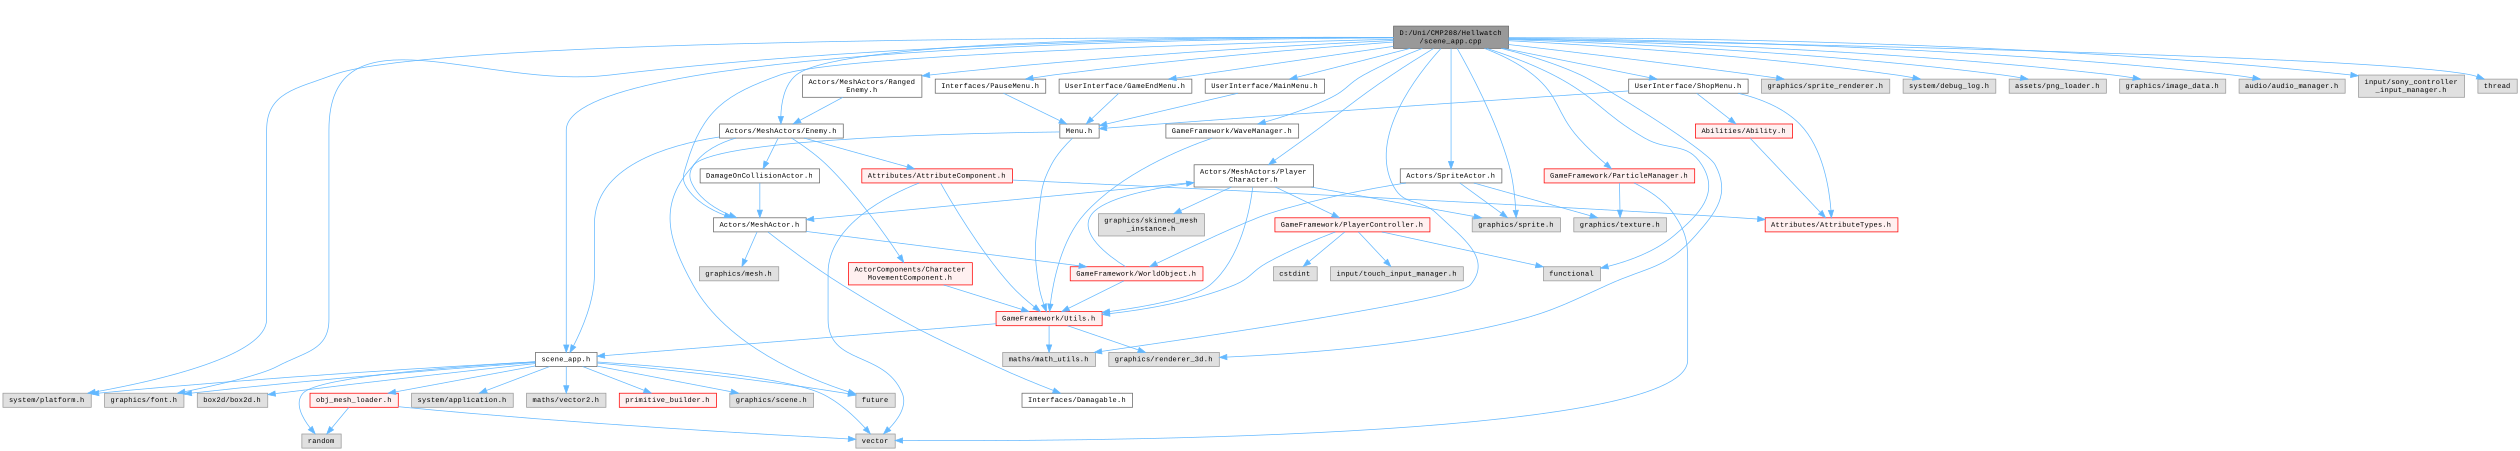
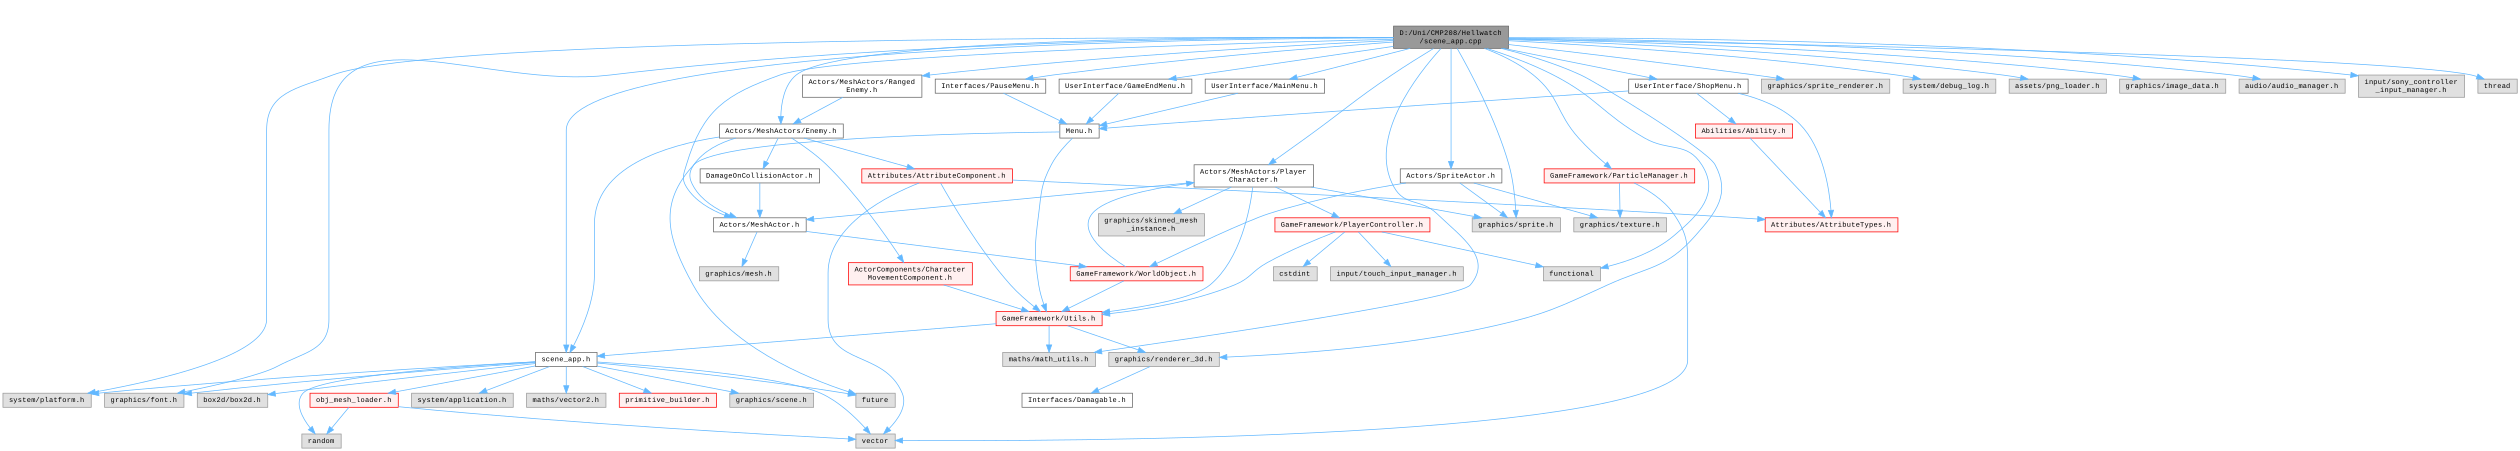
(1232, 131) -> none
(905, 322) -> (1124, 378)
